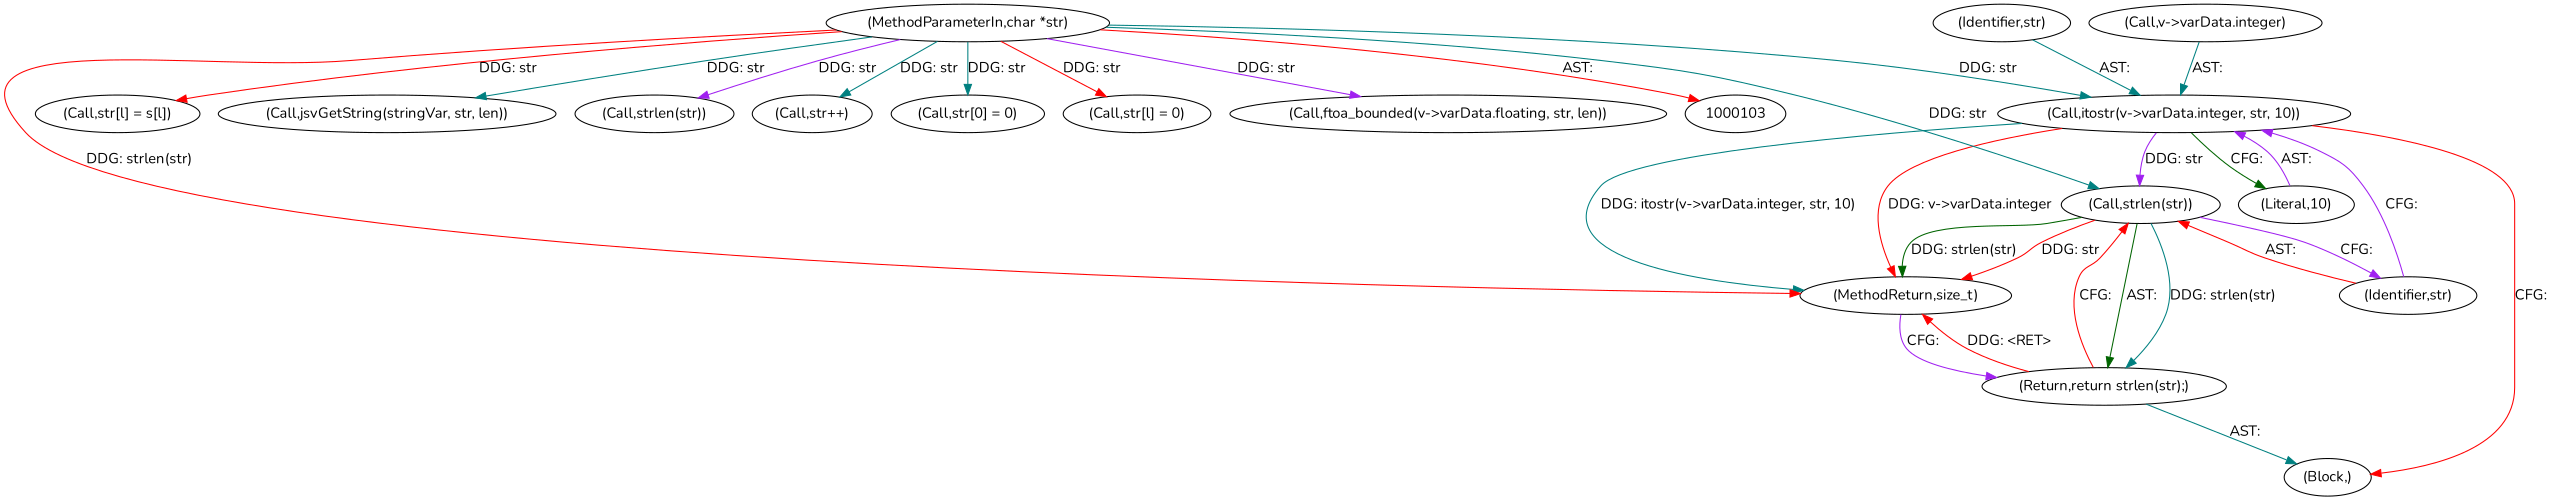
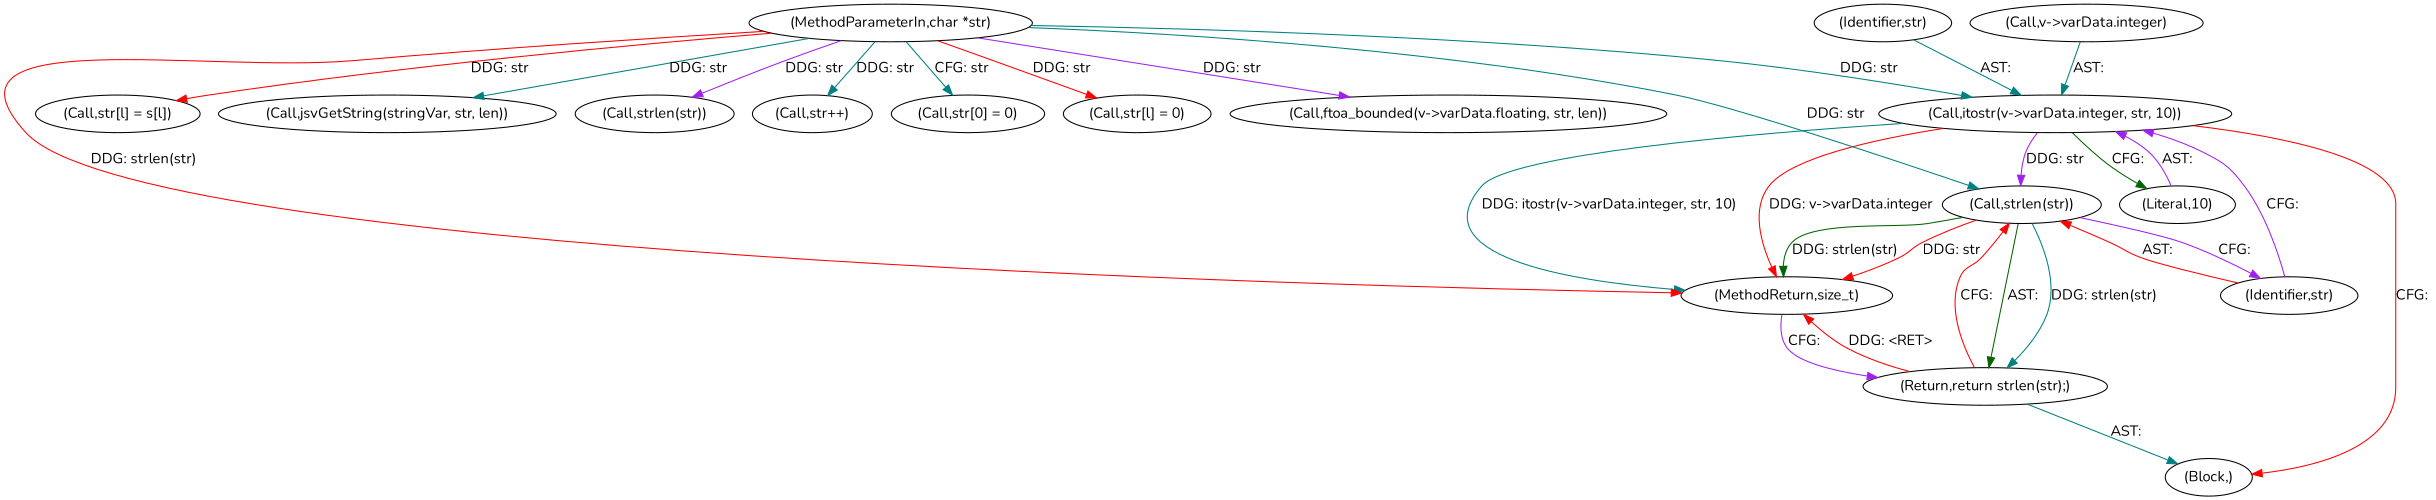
(997, 68) -> (962, 68)
(1736, 114) -> none
